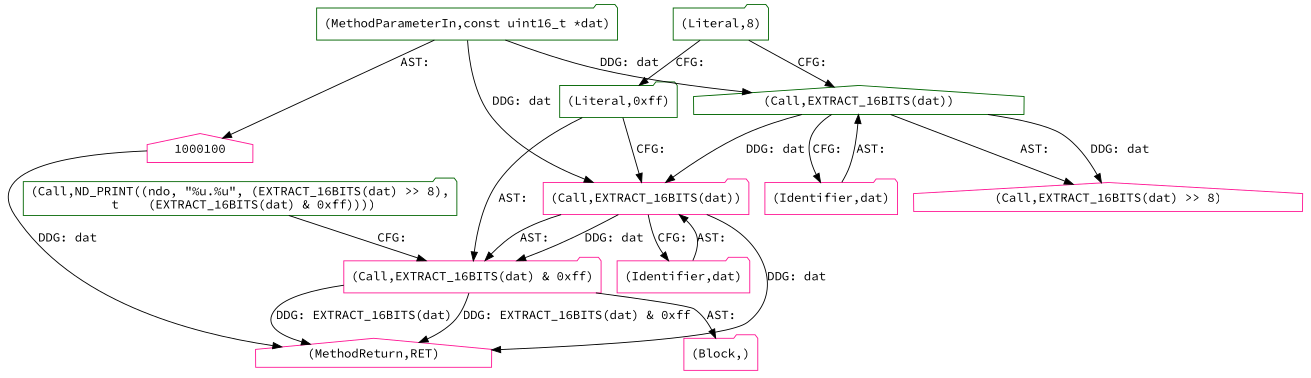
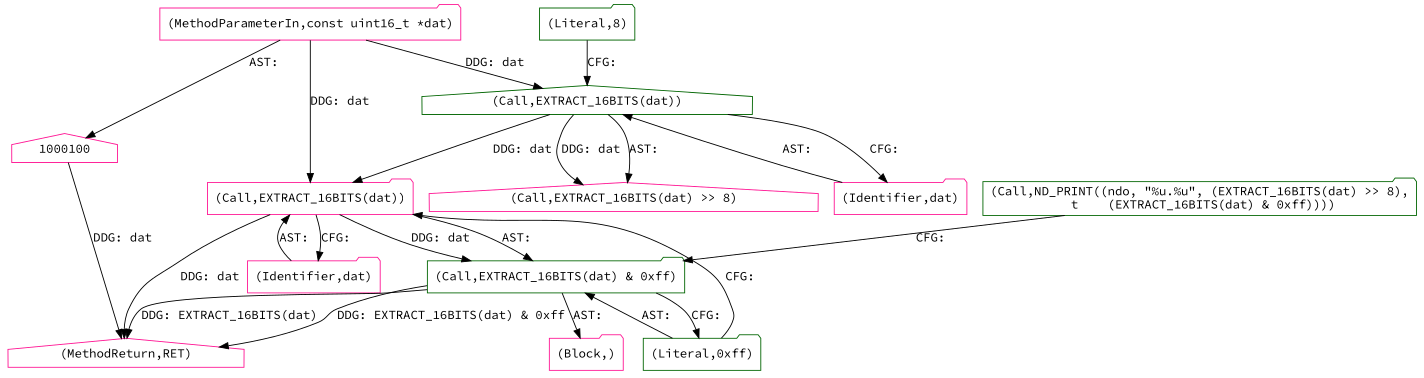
(467, 24) -> (310, 24)
(673, 60) -> (680, 307)
(472, 277) -> (556, 277)
